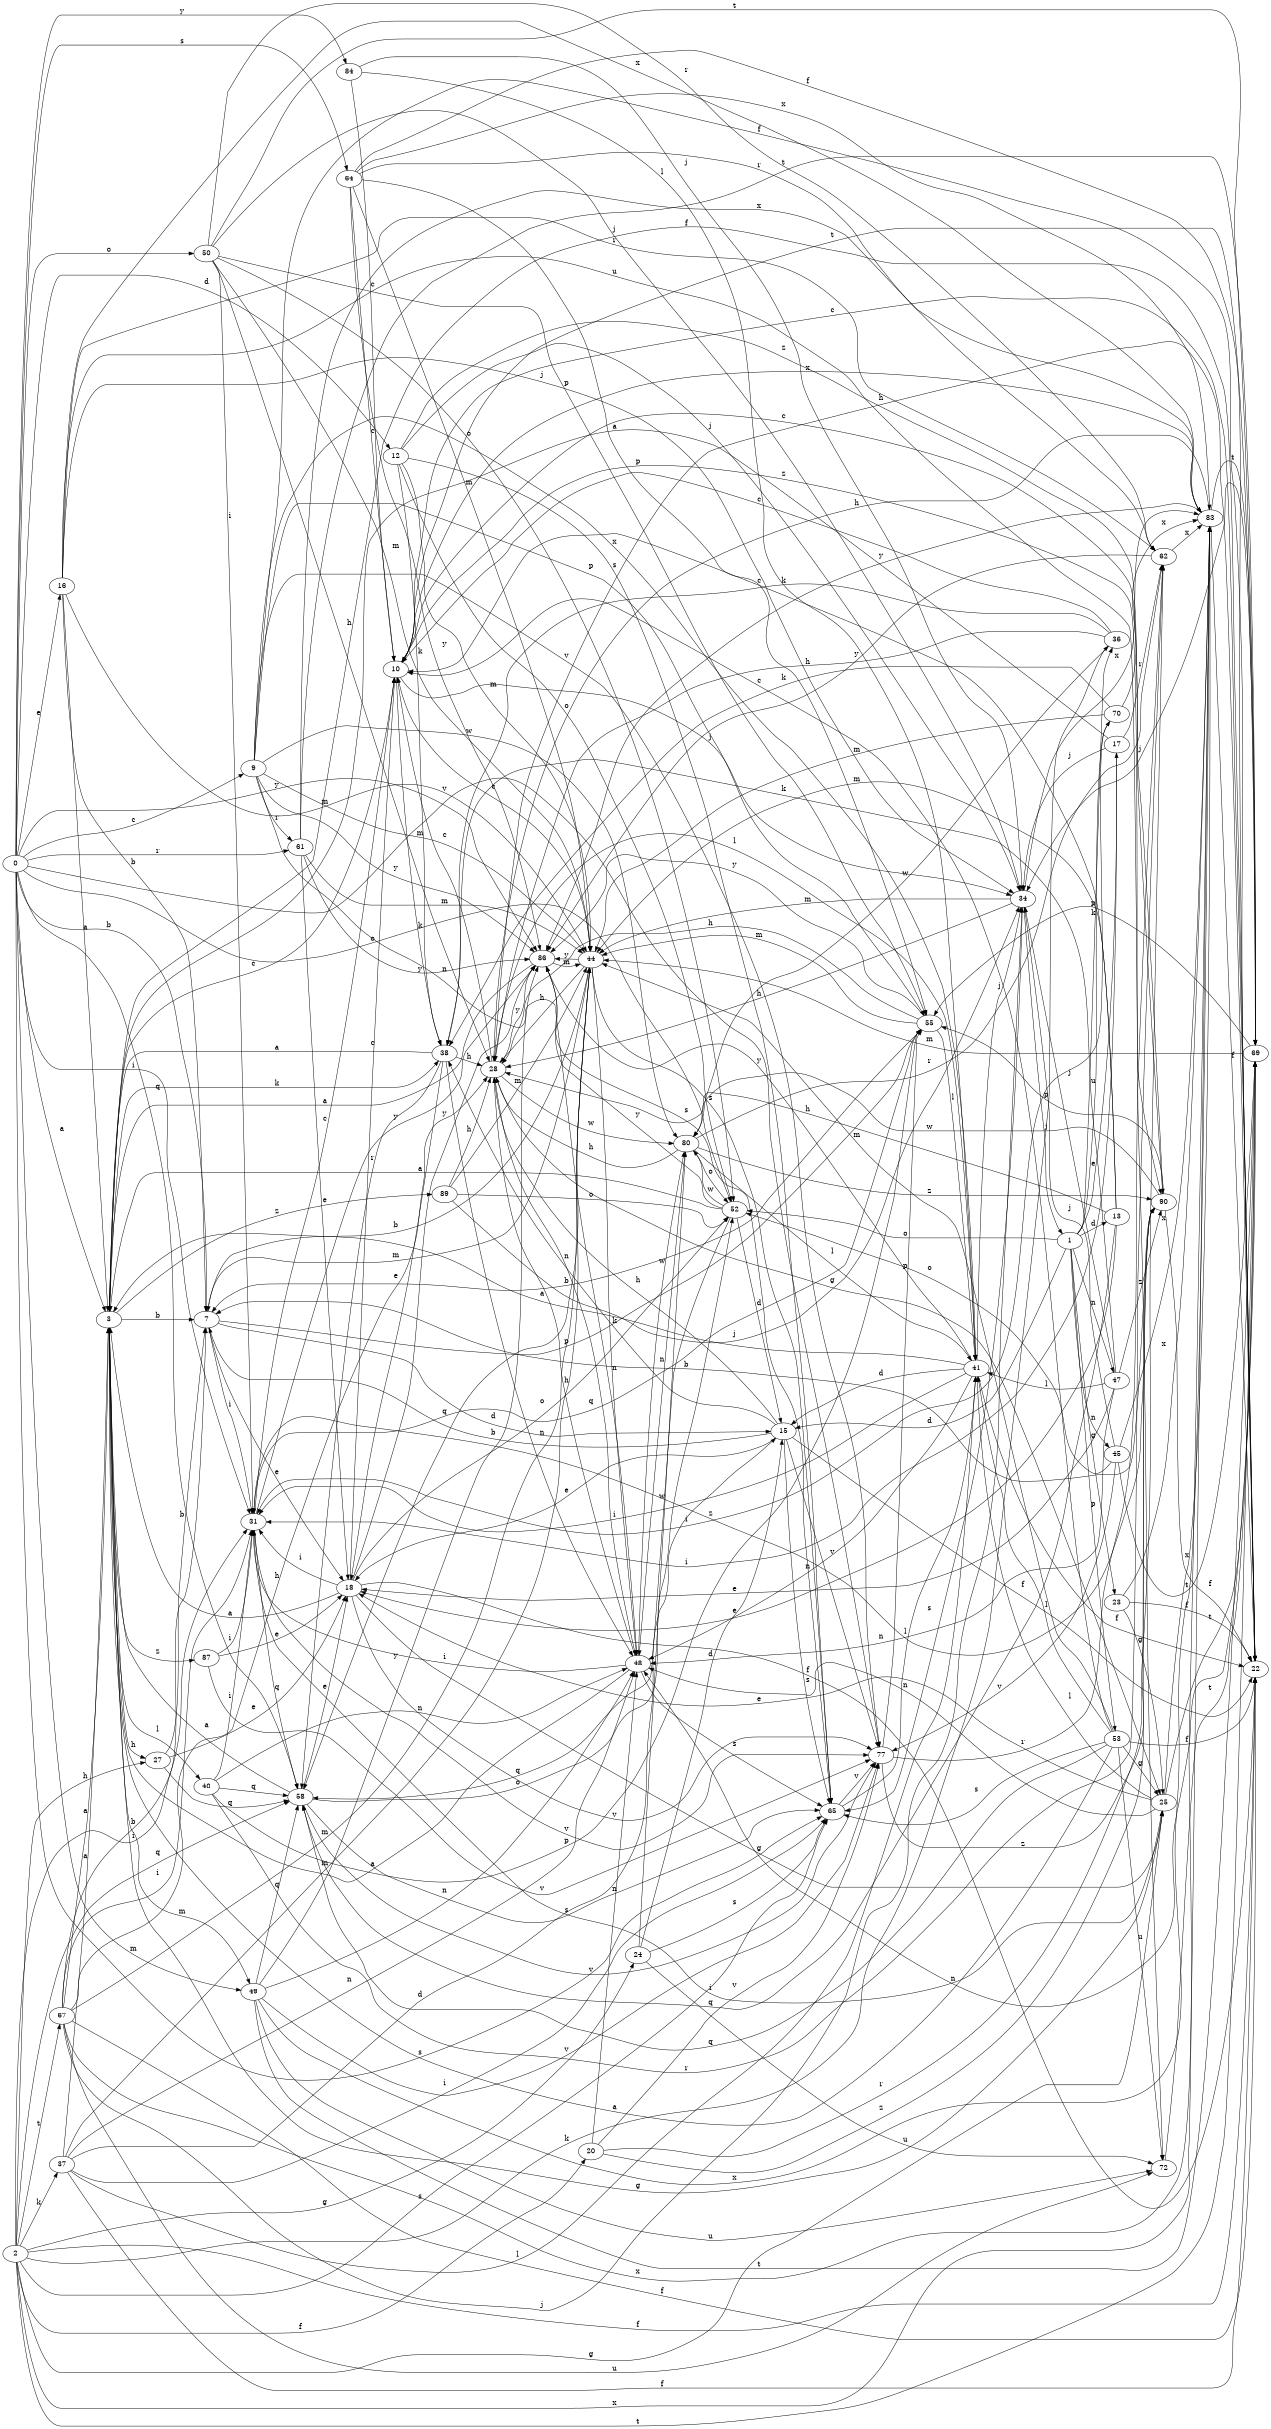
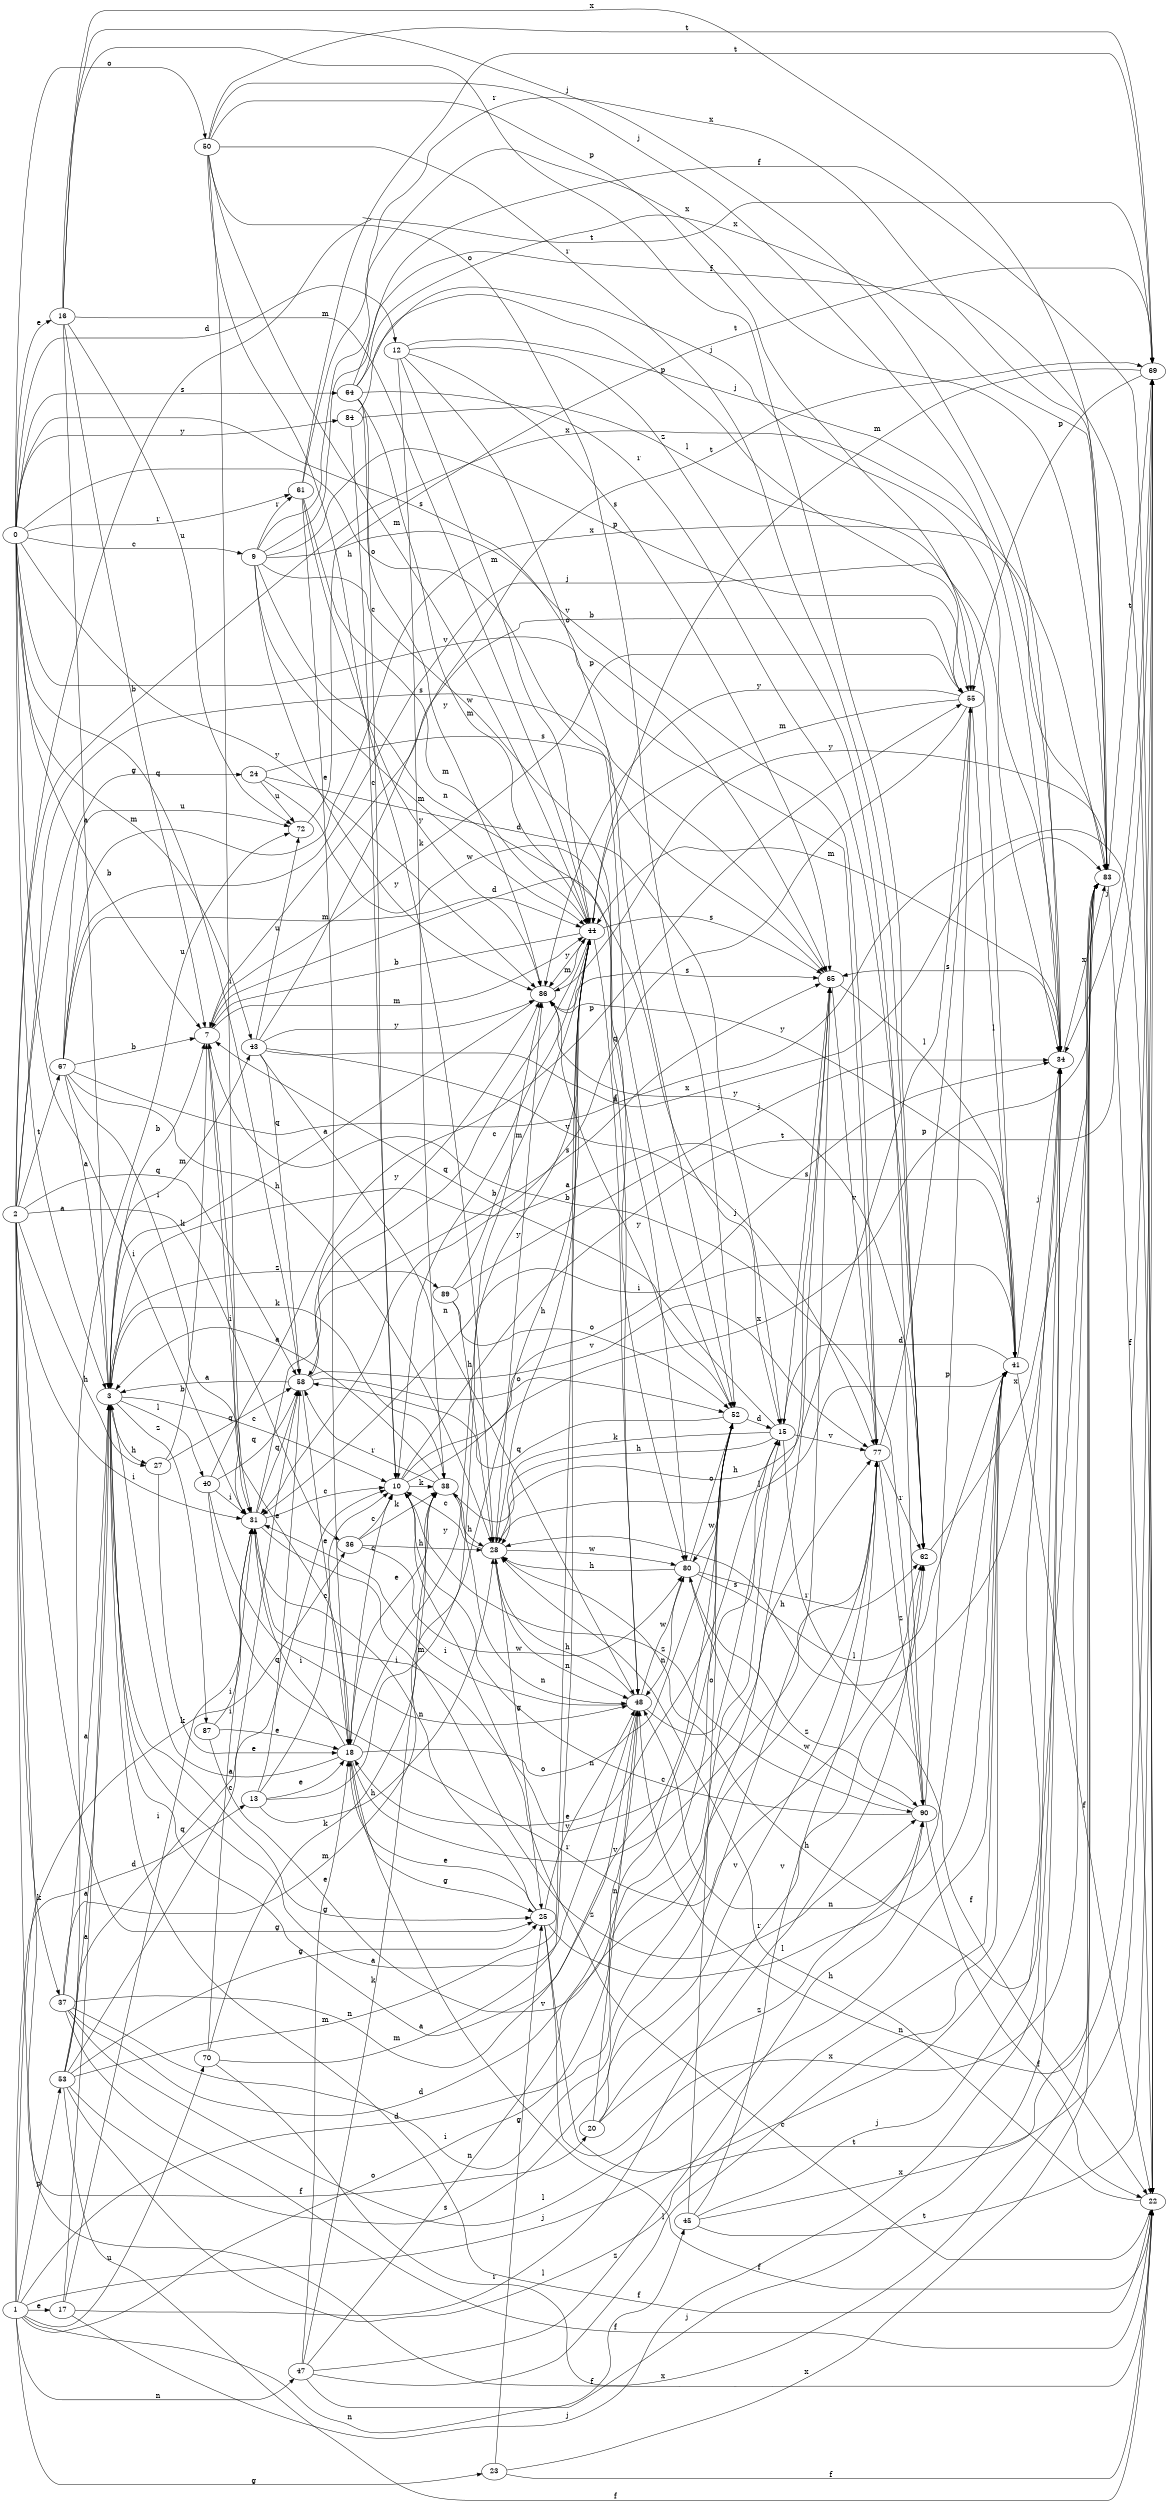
(698, 647) -> (741, 271)
(1038, 1070) -> (950, 2027)
(253, 1992) -> (254, 1047)
